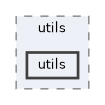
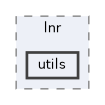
(52, 29) -> (52, 29)
